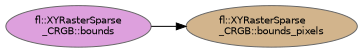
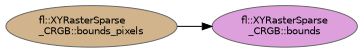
(164, 26) -> (190, 26)
